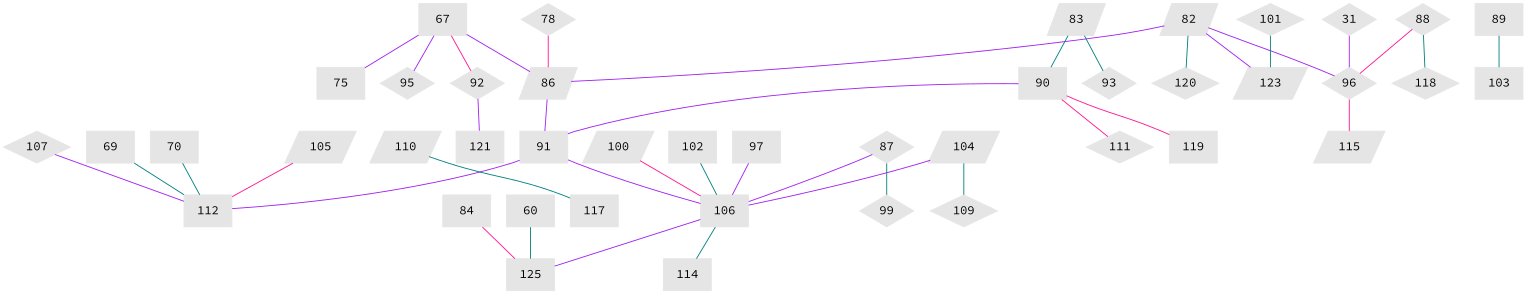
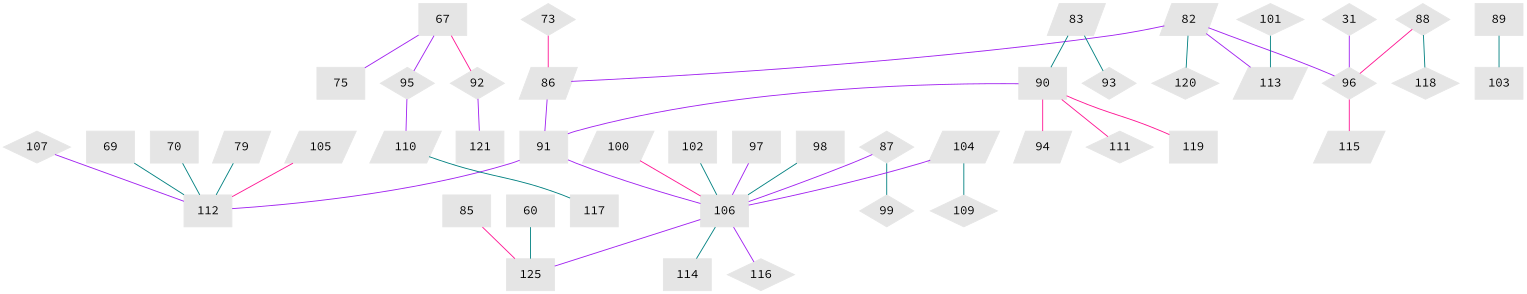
(548, 19) -> (548, 19)
(498, 53) -> none
(1270, 83) -> (1270, 83)
none -> (406, 115)
none -> (242, 147)
none -> (820, 147)
none -> (1043, 147)
(467, 211) -> (467, 211)
none -> (761, 275)
